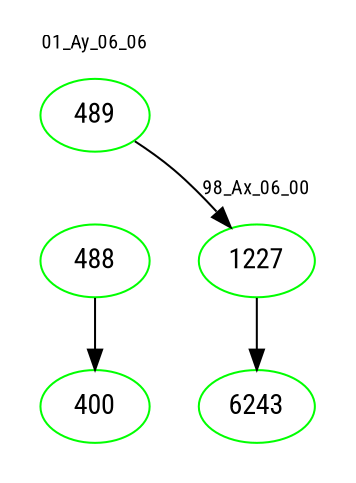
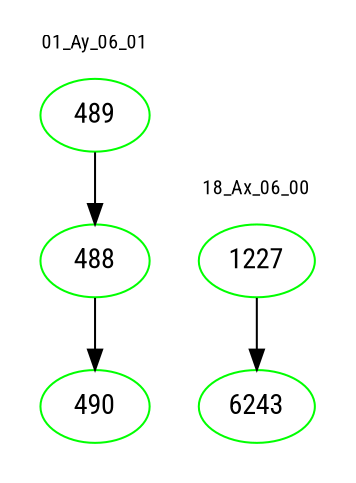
(95, 43) -> (95, 43)
(257, 189) -> (257, 189)
(196, 190) -> (95, 178)
(95, 406) -> (95, 406)
